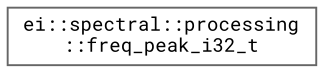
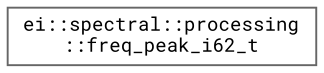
(162, 36) -> (162, 36)
